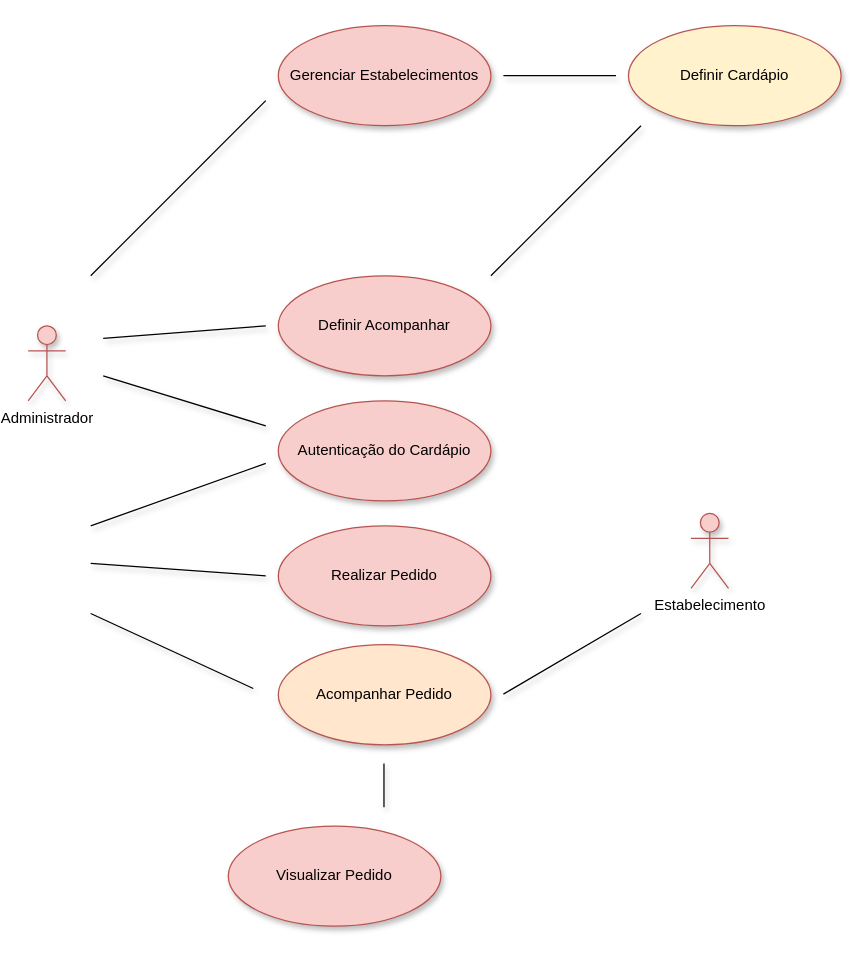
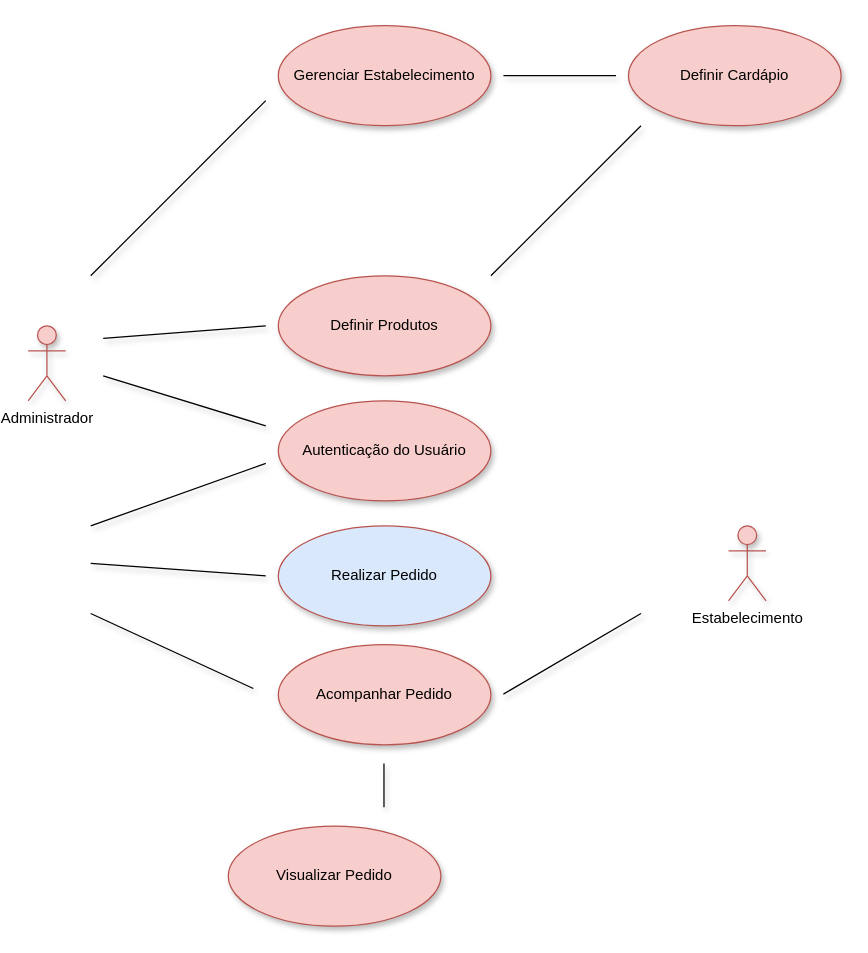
(384, 76) -> (384, 76)
(734, 76) -> (734, 76)
(384, 326) -> (384, 326)
(384, 451) -> (384, 451)
(709, 551) -> (747, 563)
(384, 576) -> (384, 576)
(384, 694) -> (384, 694)
